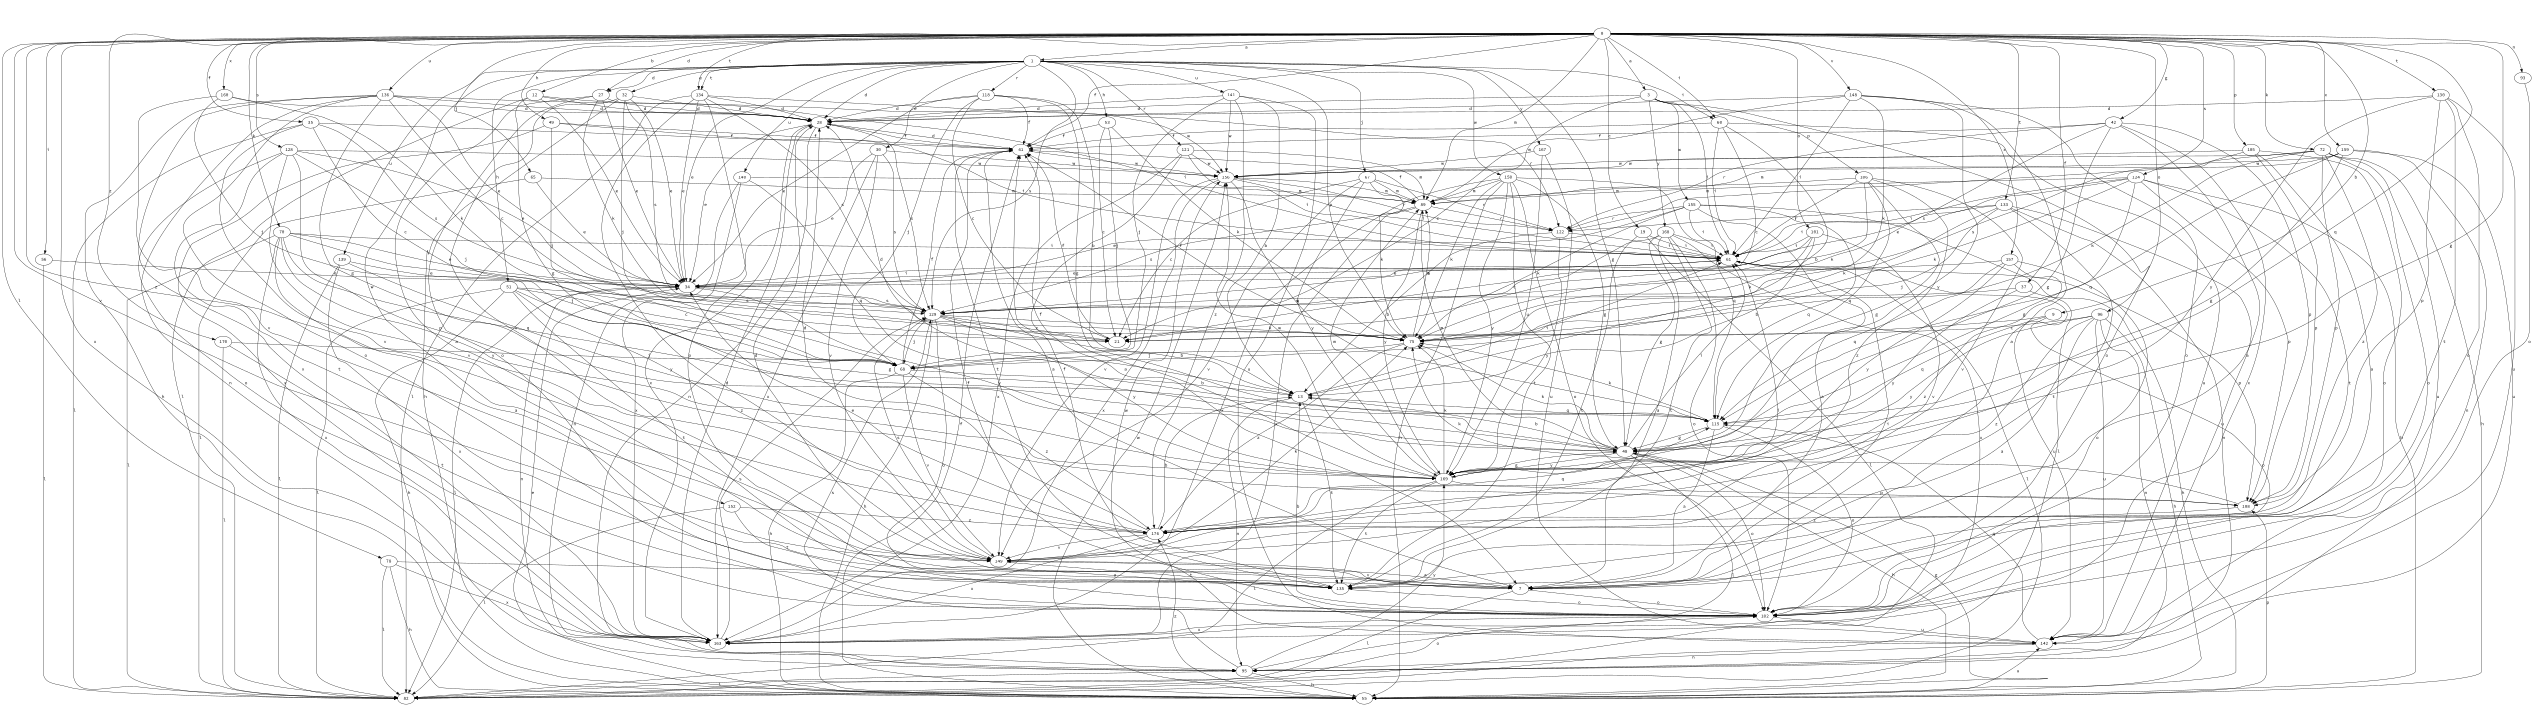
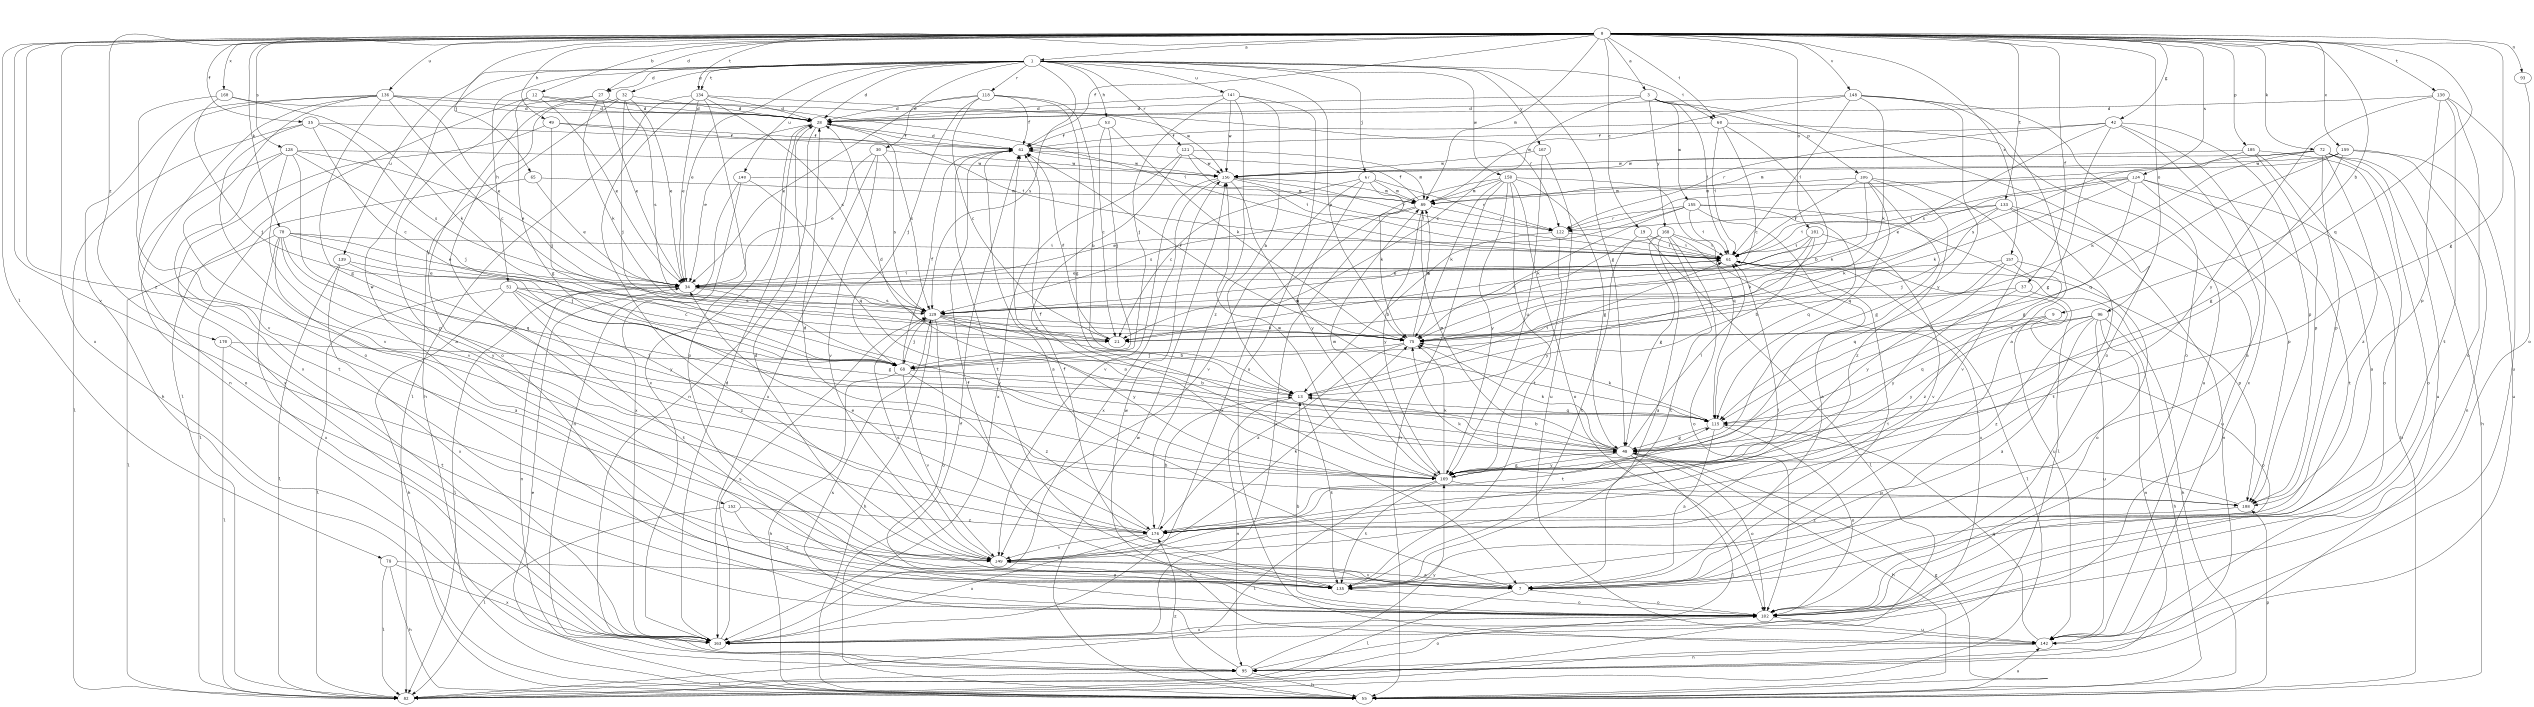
(44, 260) -> none
(1563, 479) -> (1563, 479)
